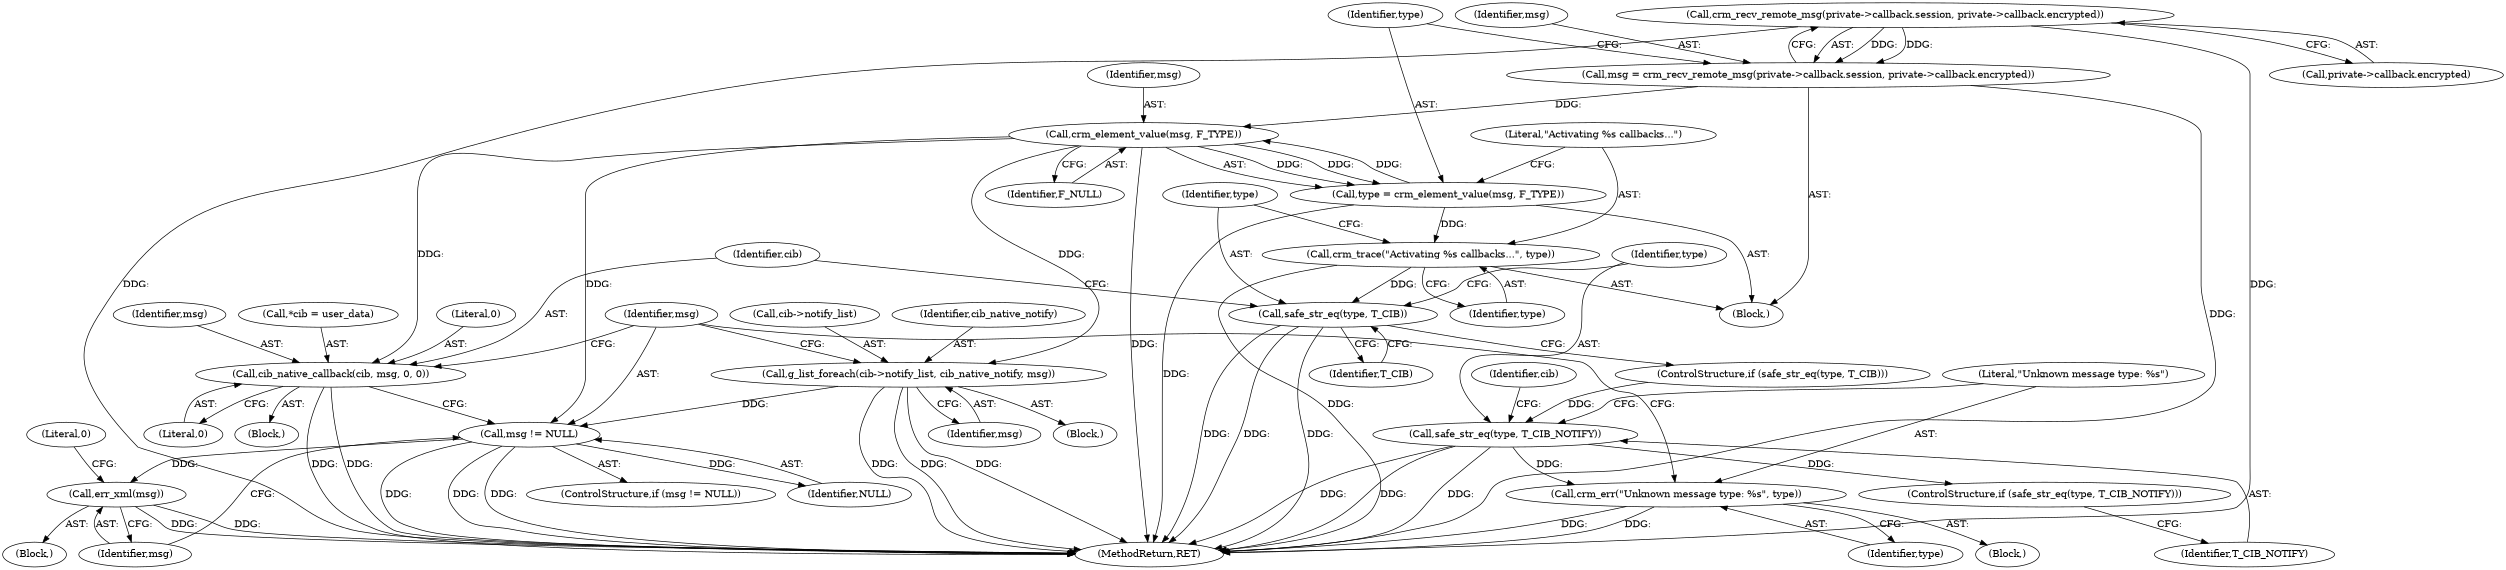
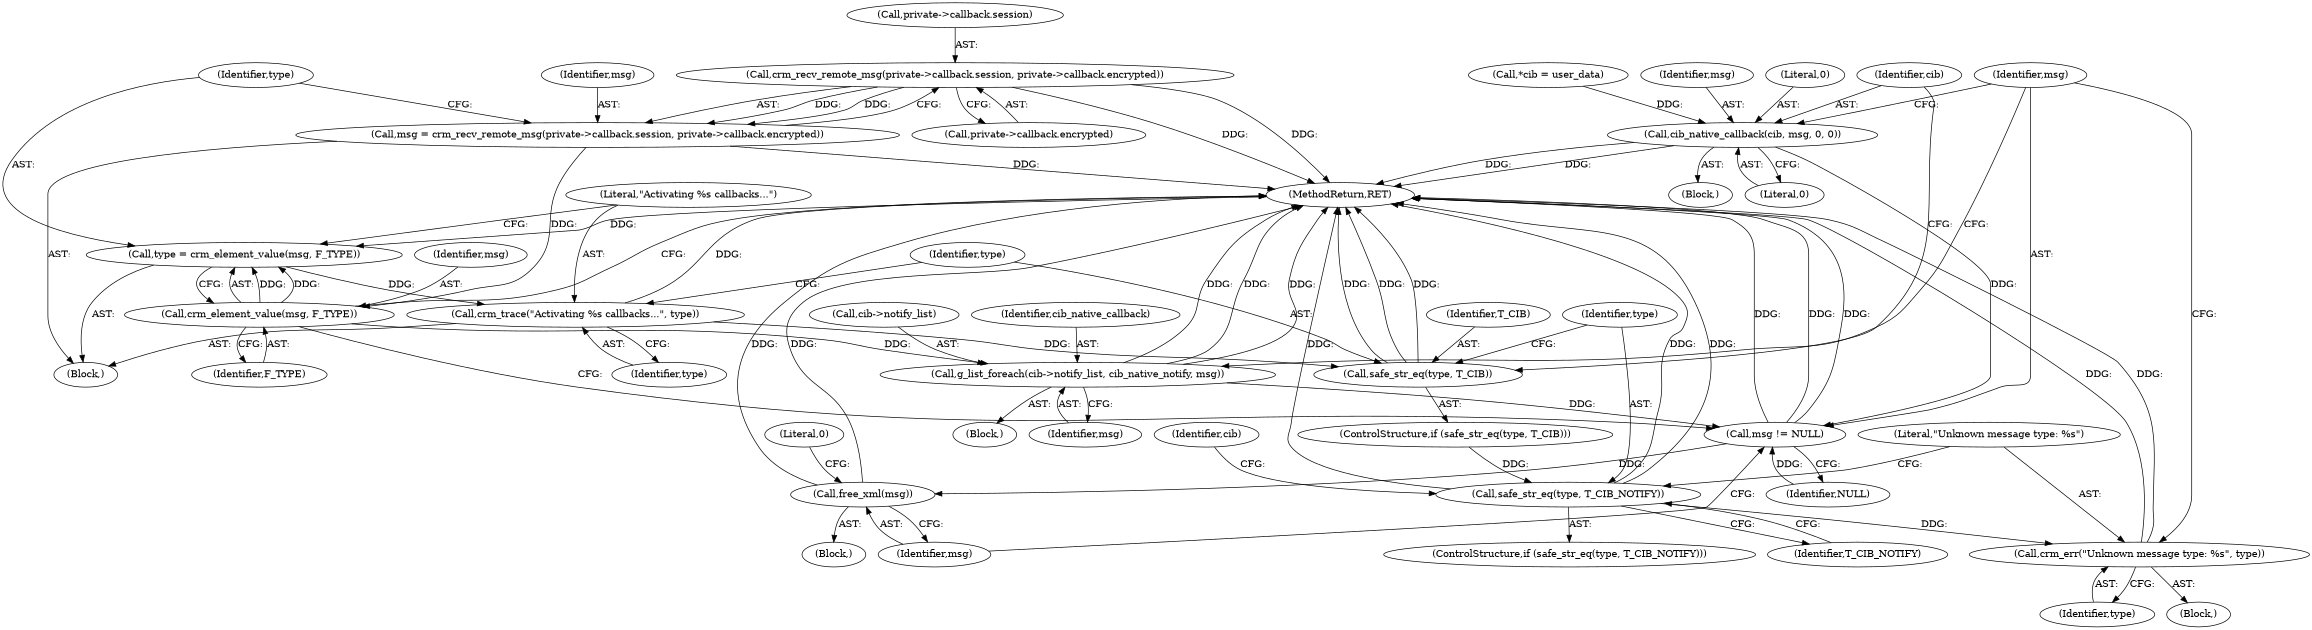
none -> (955, 15)
(612, 156) -> none
(1391, 165) -> (213, 285)
(1055, 195) -> (259, 375)
(600, 285) -> (592, 375)
(1170, 310) -> (769, 210)
(989, 315) -> (1076, 315)
(1351, 343) -> none
(339, 345) -> (1671, 105)
(1146, 345) -> (675, 255)
(1402, 345) -> (1470, 345)
(1555, 345) -> (1452, 405)
(456, 405) -> (2005, 285)
(724, 465) -> (1830, 465)
(794, 465) -> (1791, 465)
(1823, 465) -> (1582, 525)
(117, 495) -> (863, 495)
(651, 495) -> none
(2262, 495) -> (1810, 525)
(2143, 524) -> (1712, 524)
